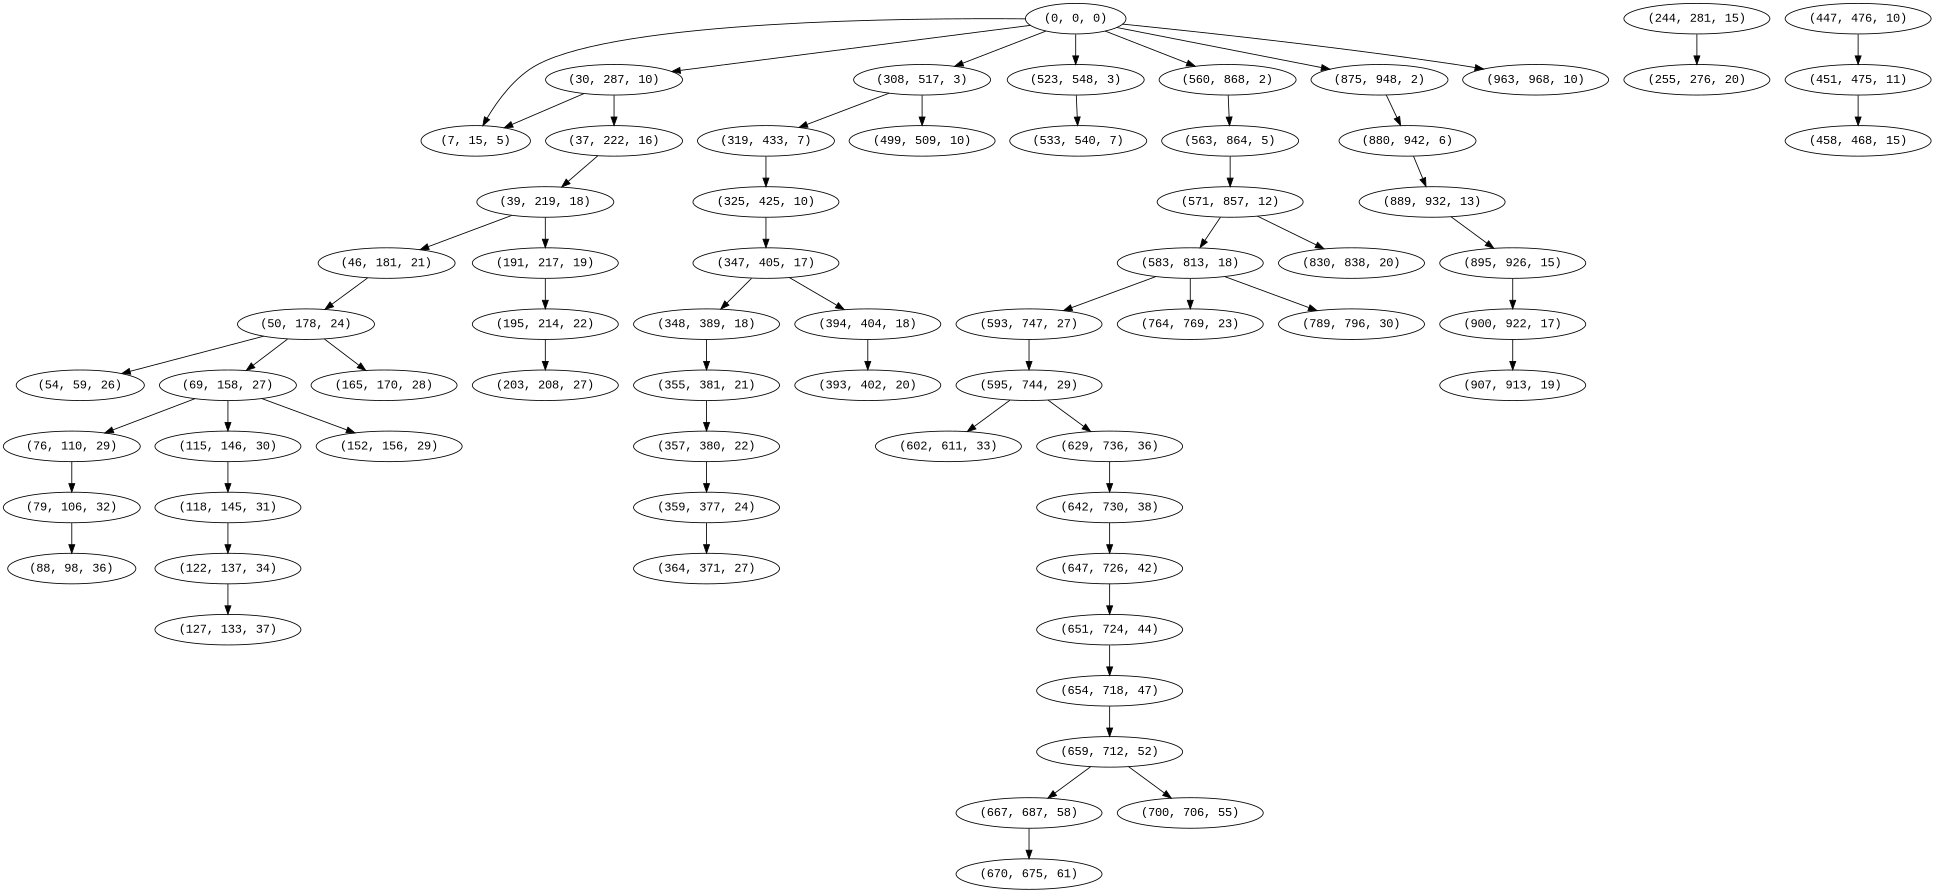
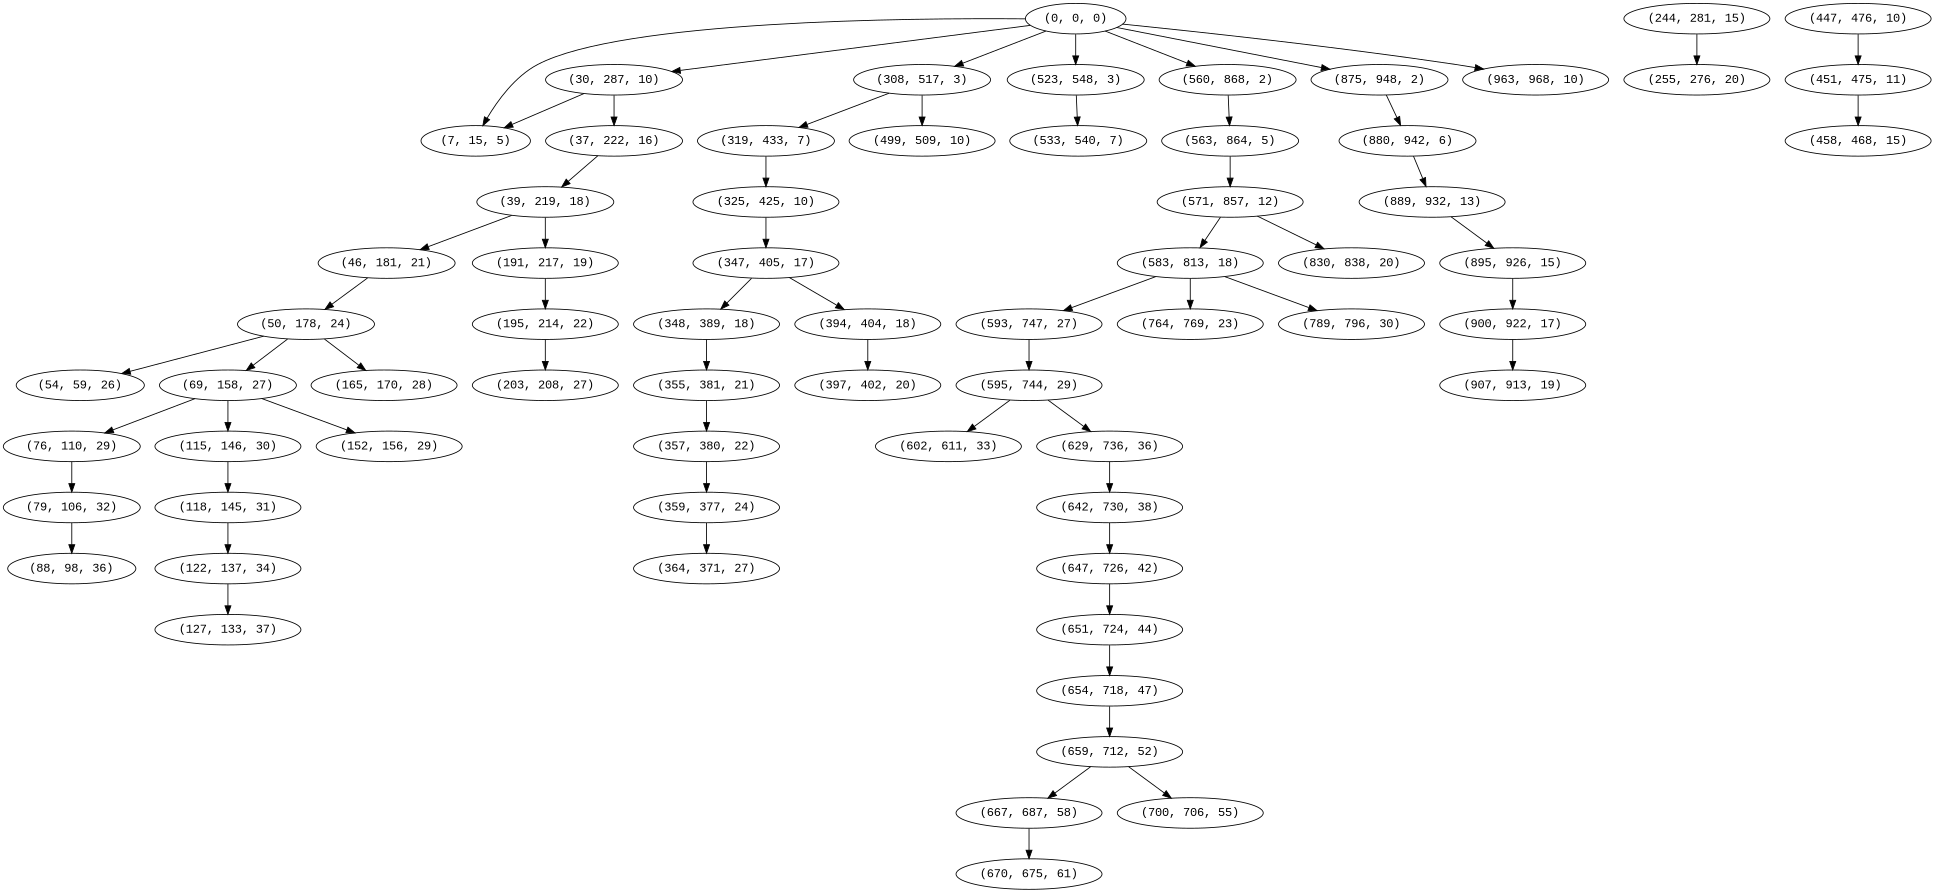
(868, 385) -> (868, 385)
